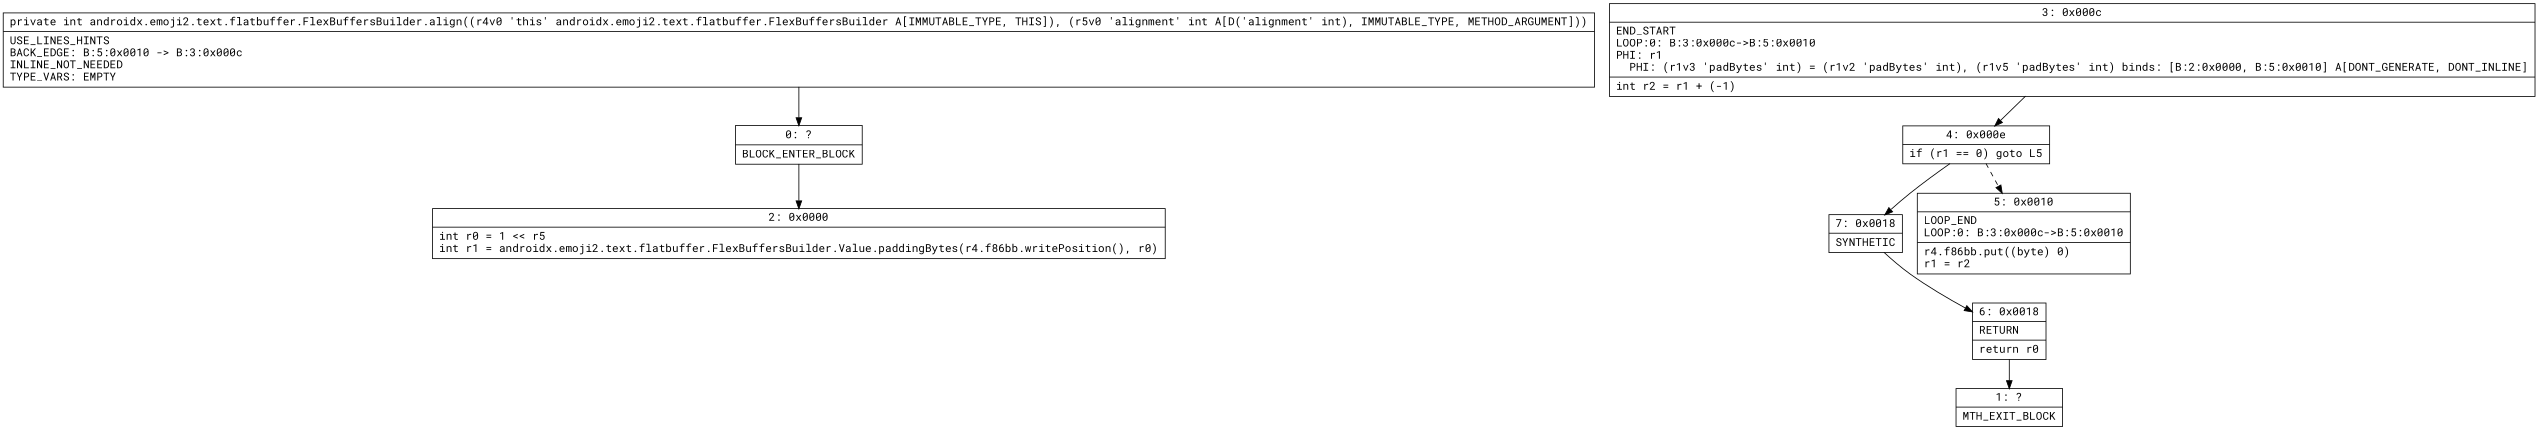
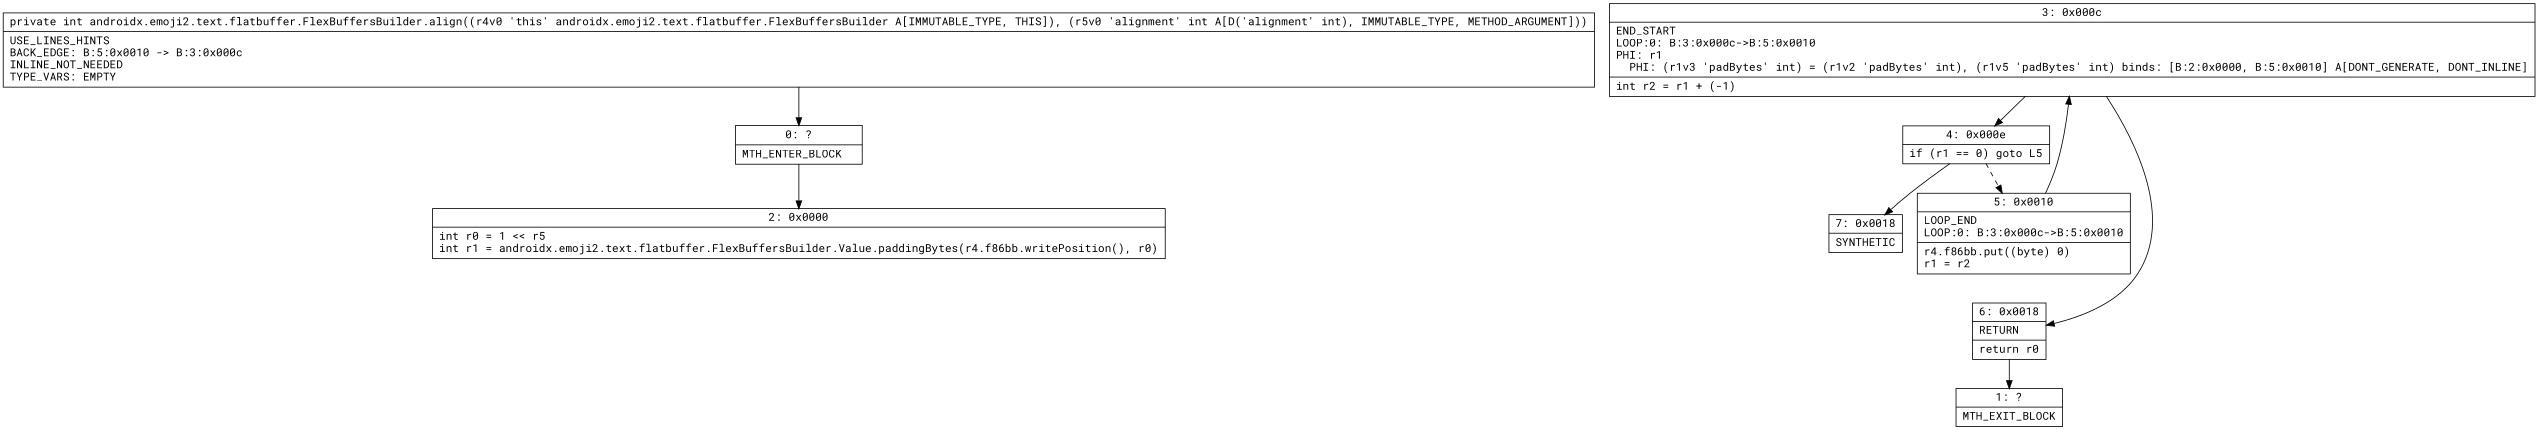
none -> (2061, 150)
(799, 154) -> (792, 154)
(1923, 283) -> (2152, 231)
